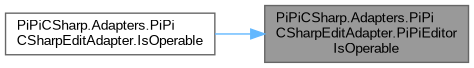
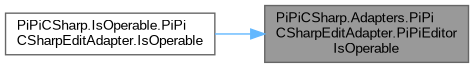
(110, 34) -> (110, 34)
